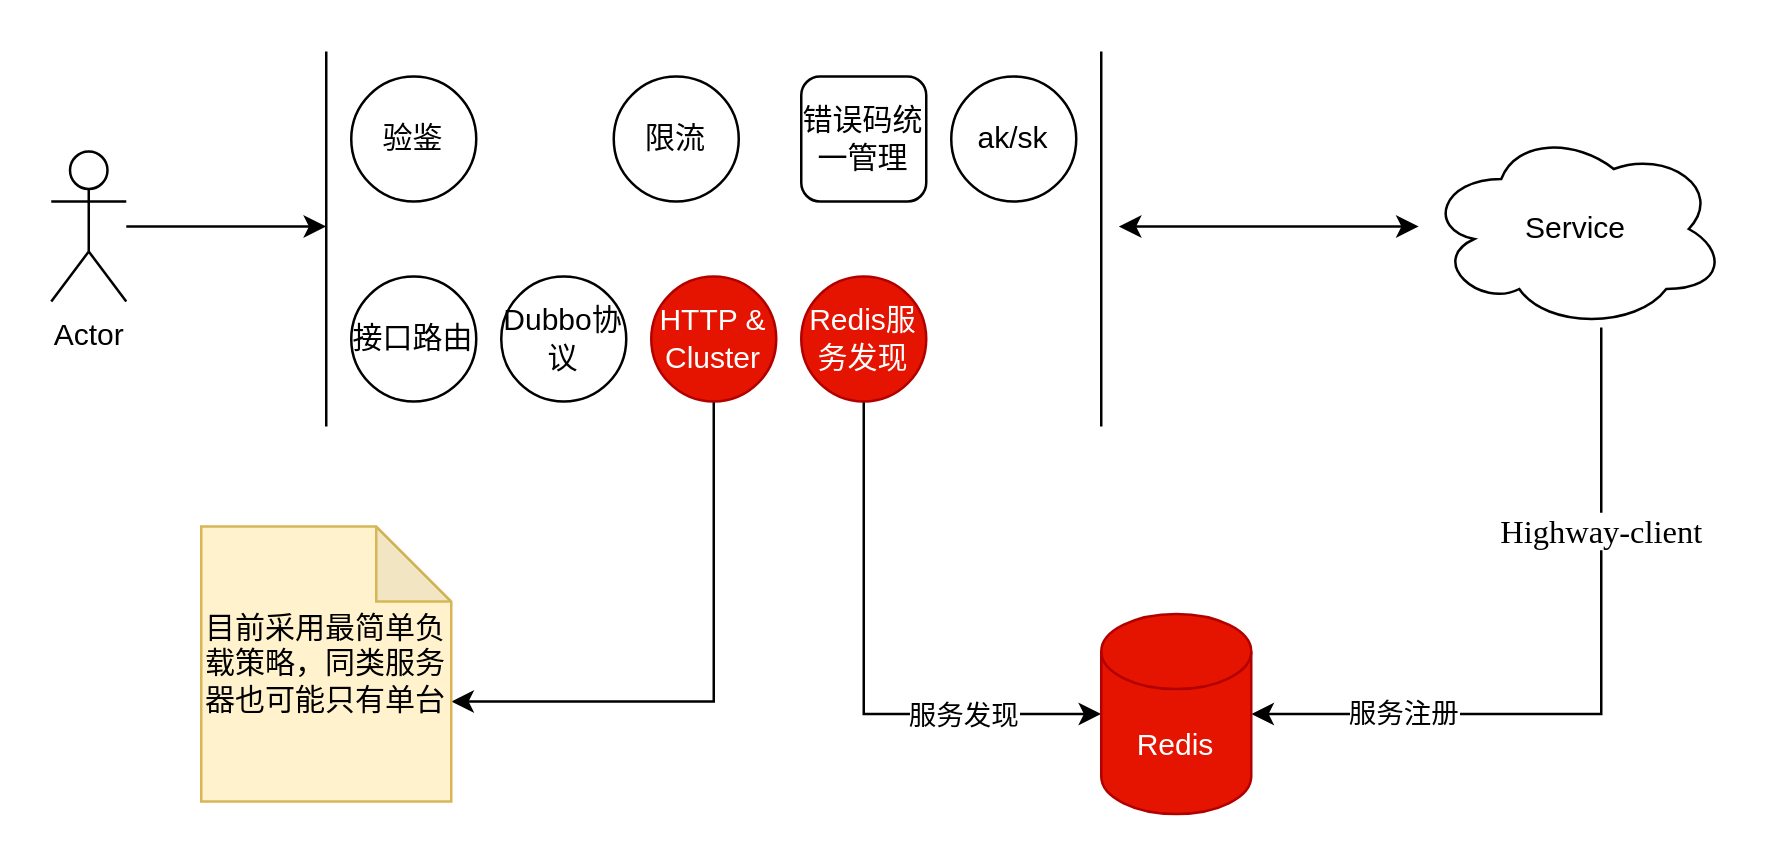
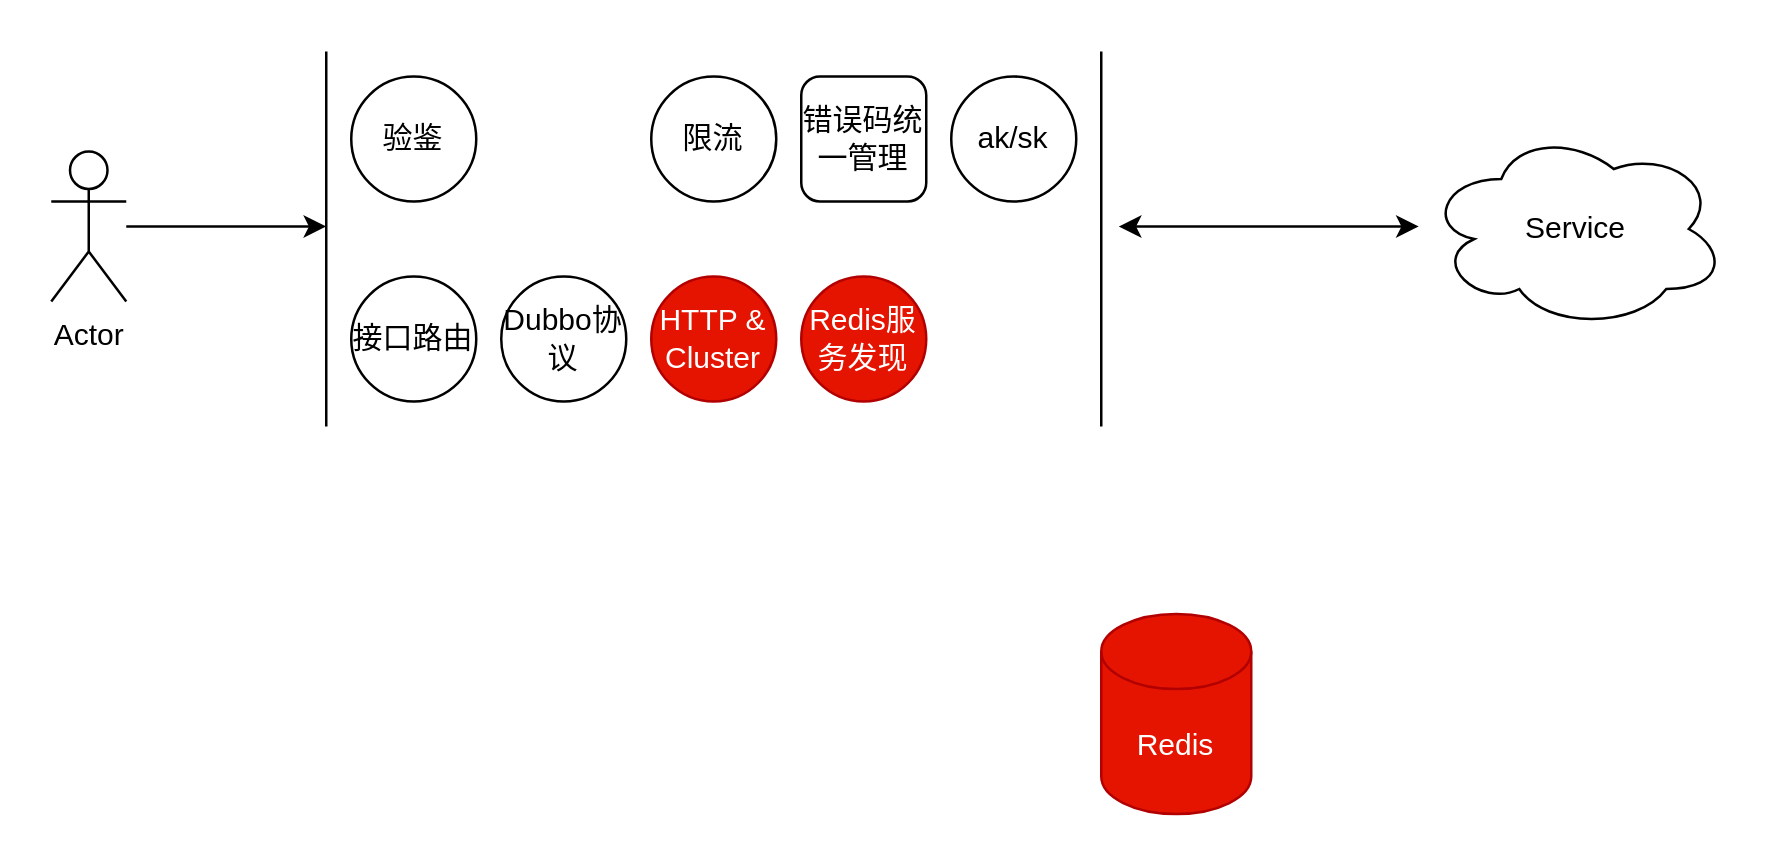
(676, 139) -> (714, 139)
(326, 664) -> none
(864, 668) -> none
(714, 674) -> none
(1528, 714) -> none
